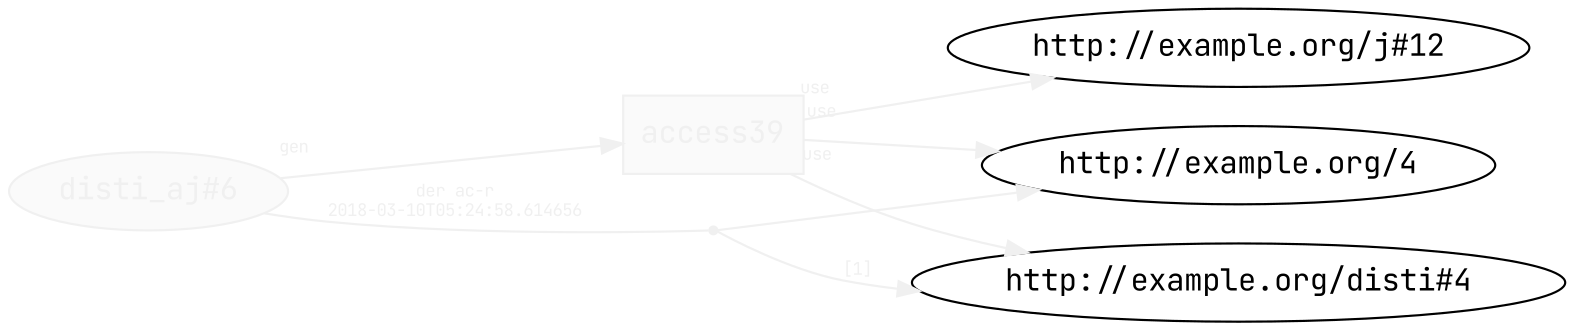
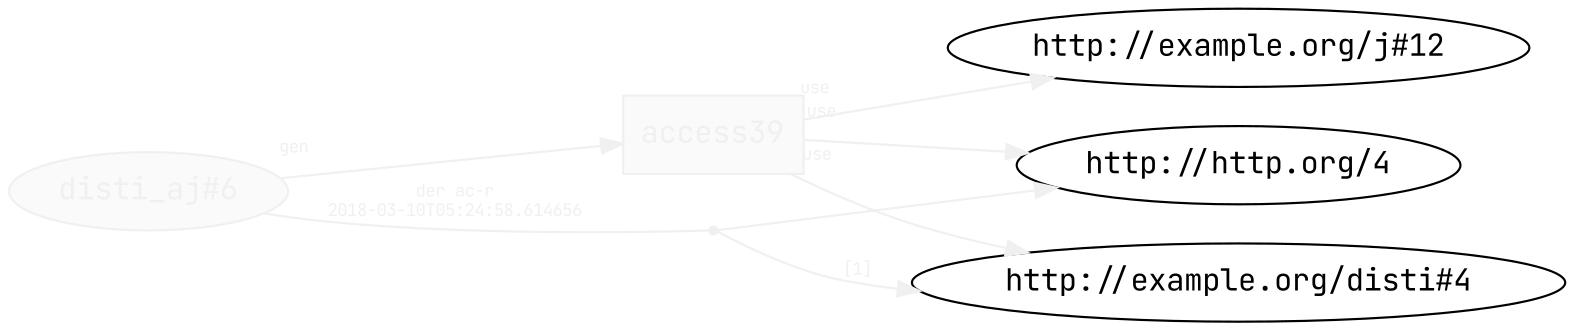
(1239, 165) -> (1239, 165)
